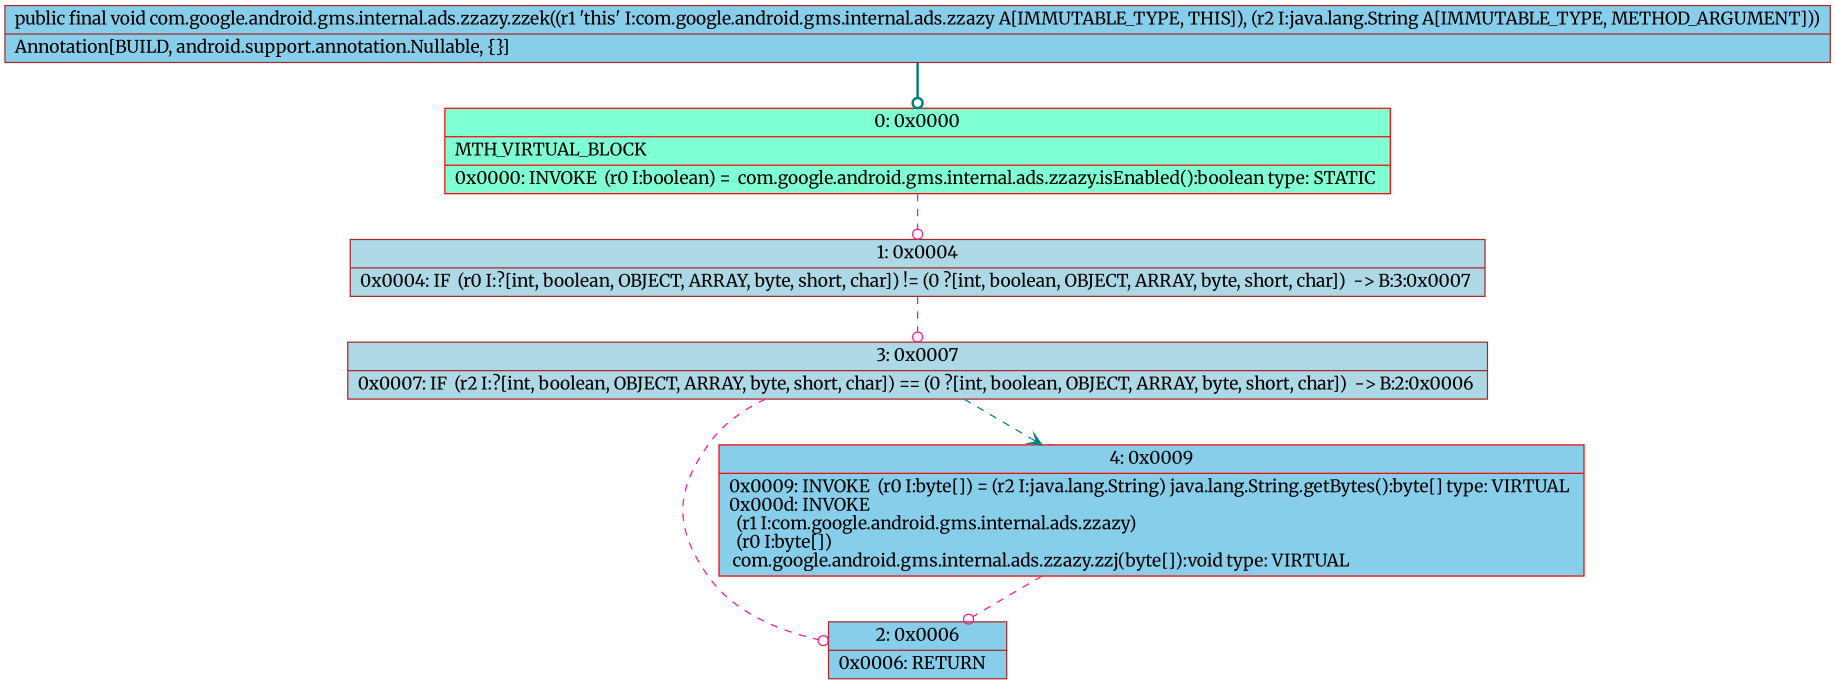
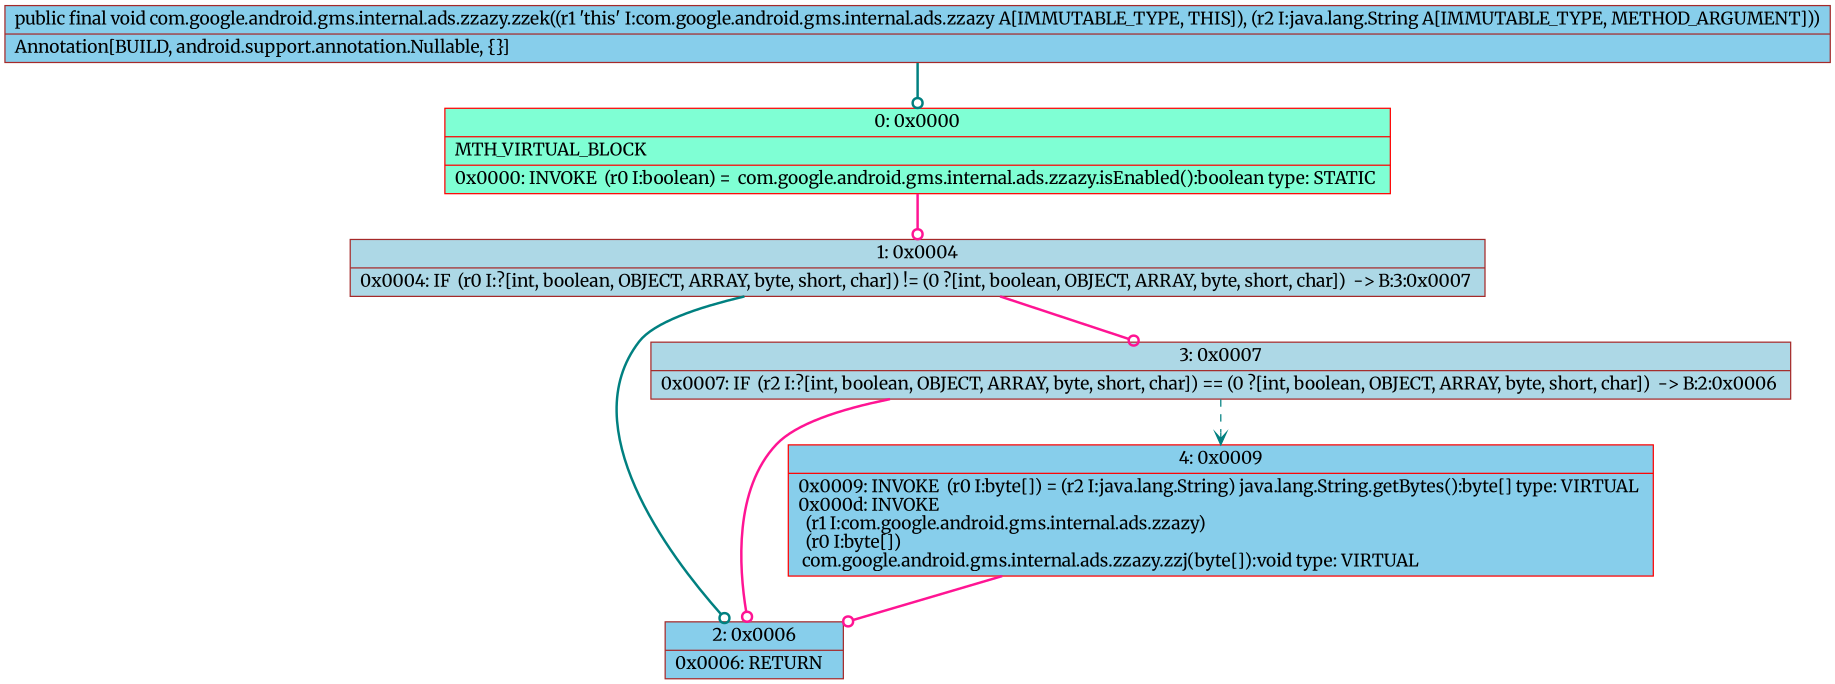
(918, 212) -> (918, 212)
(918, 314) -> (1064, 318)
none -> (620, 432)
(688, 538) -> (761, 465)
(1007, 596) -> (928, 598)
